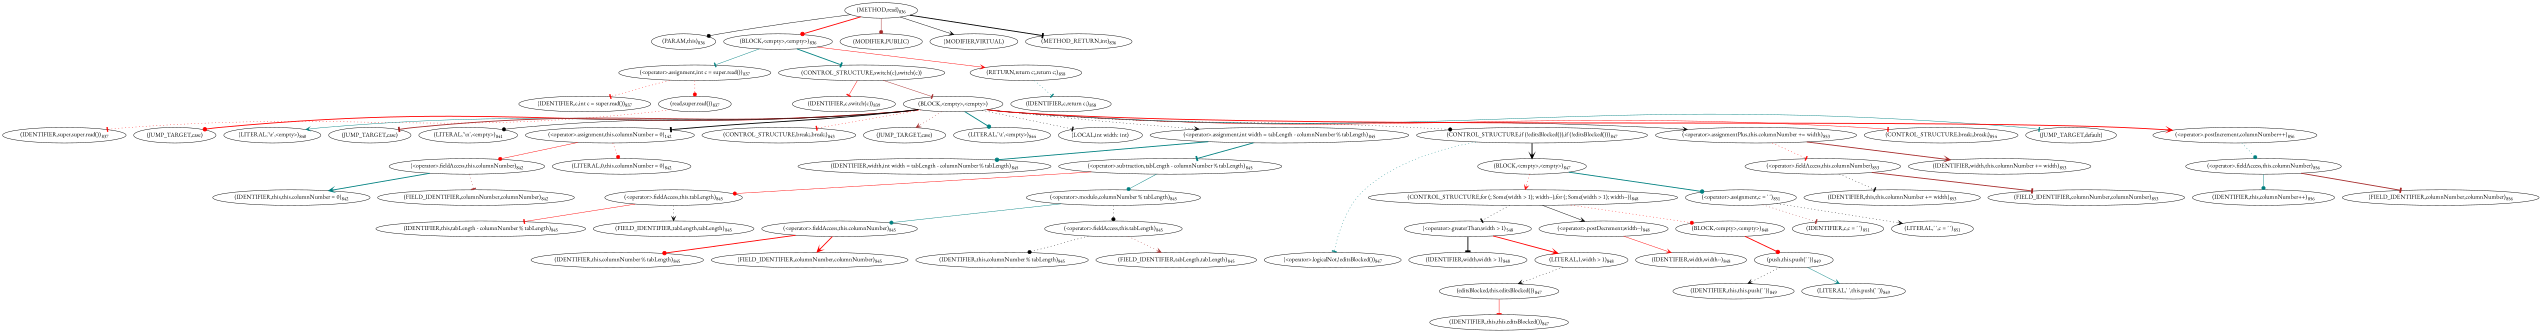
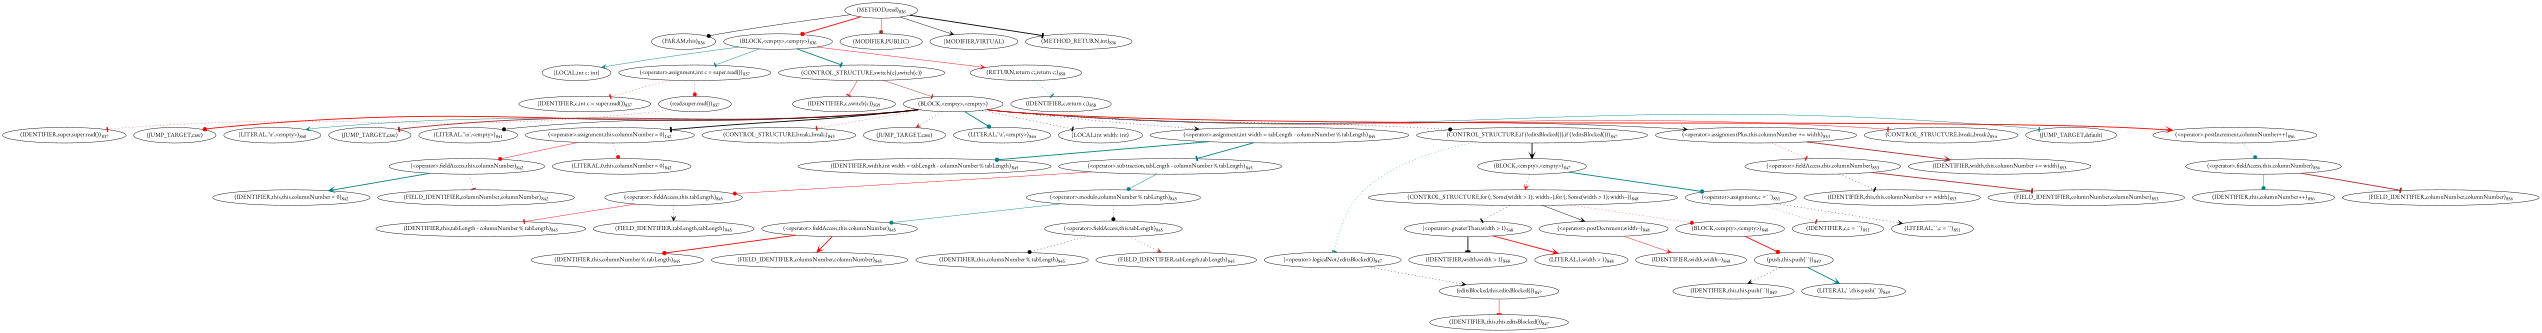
none -> (577, 73)
(1543, 275) -> (1415, 275)
(1822, 275) -> (1822, 275)
